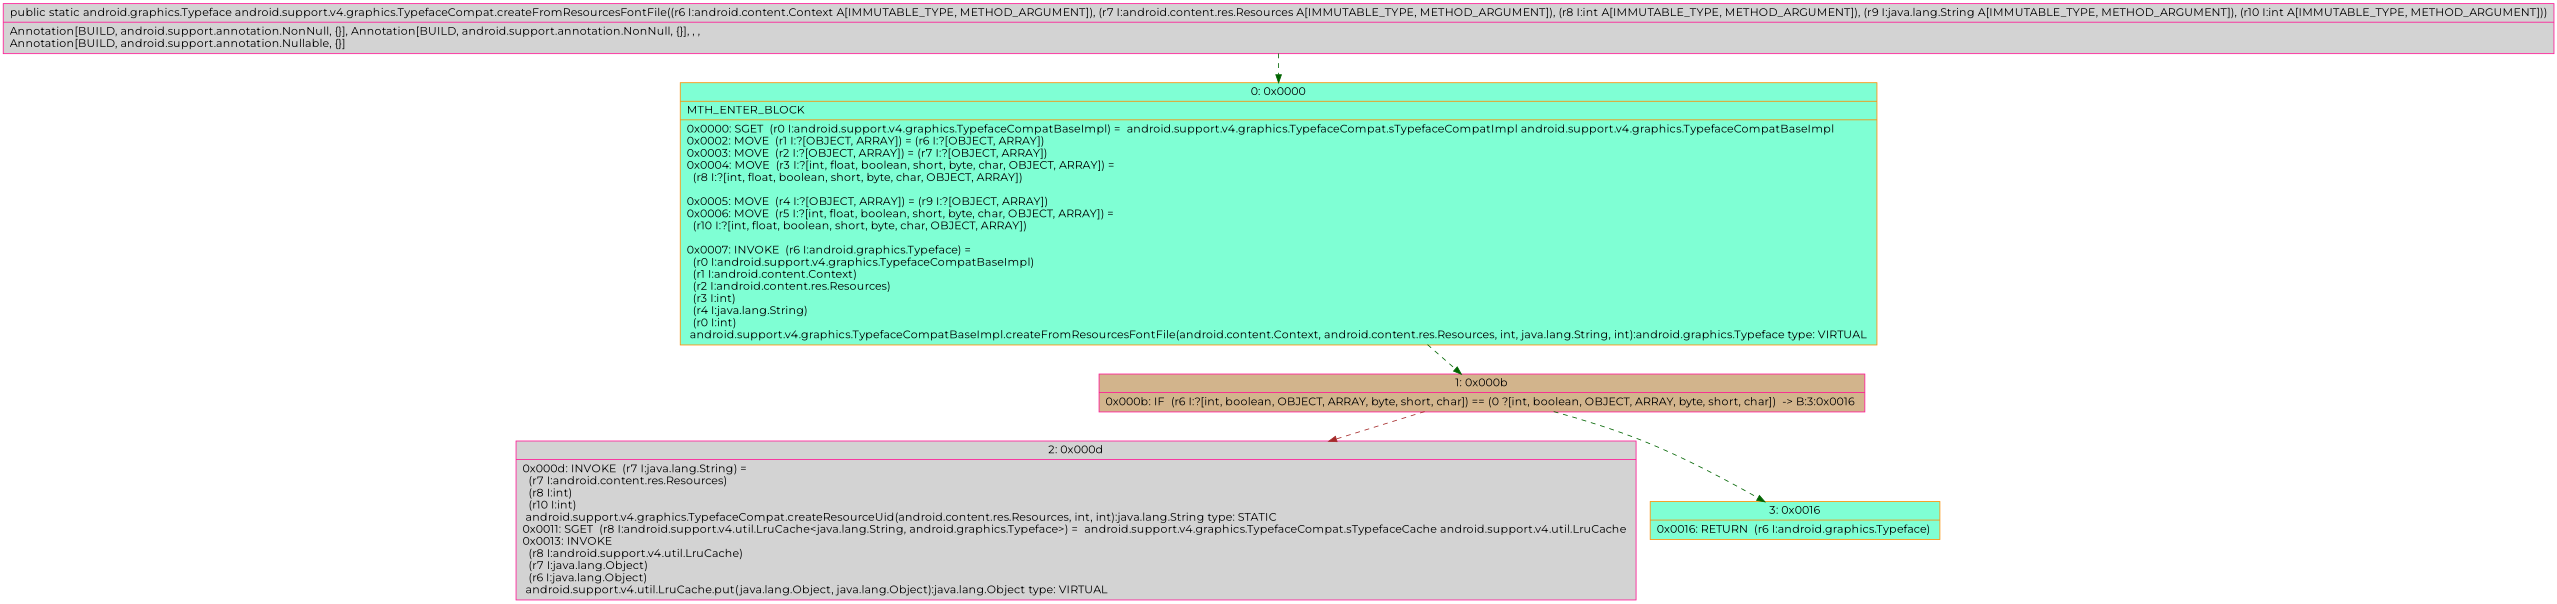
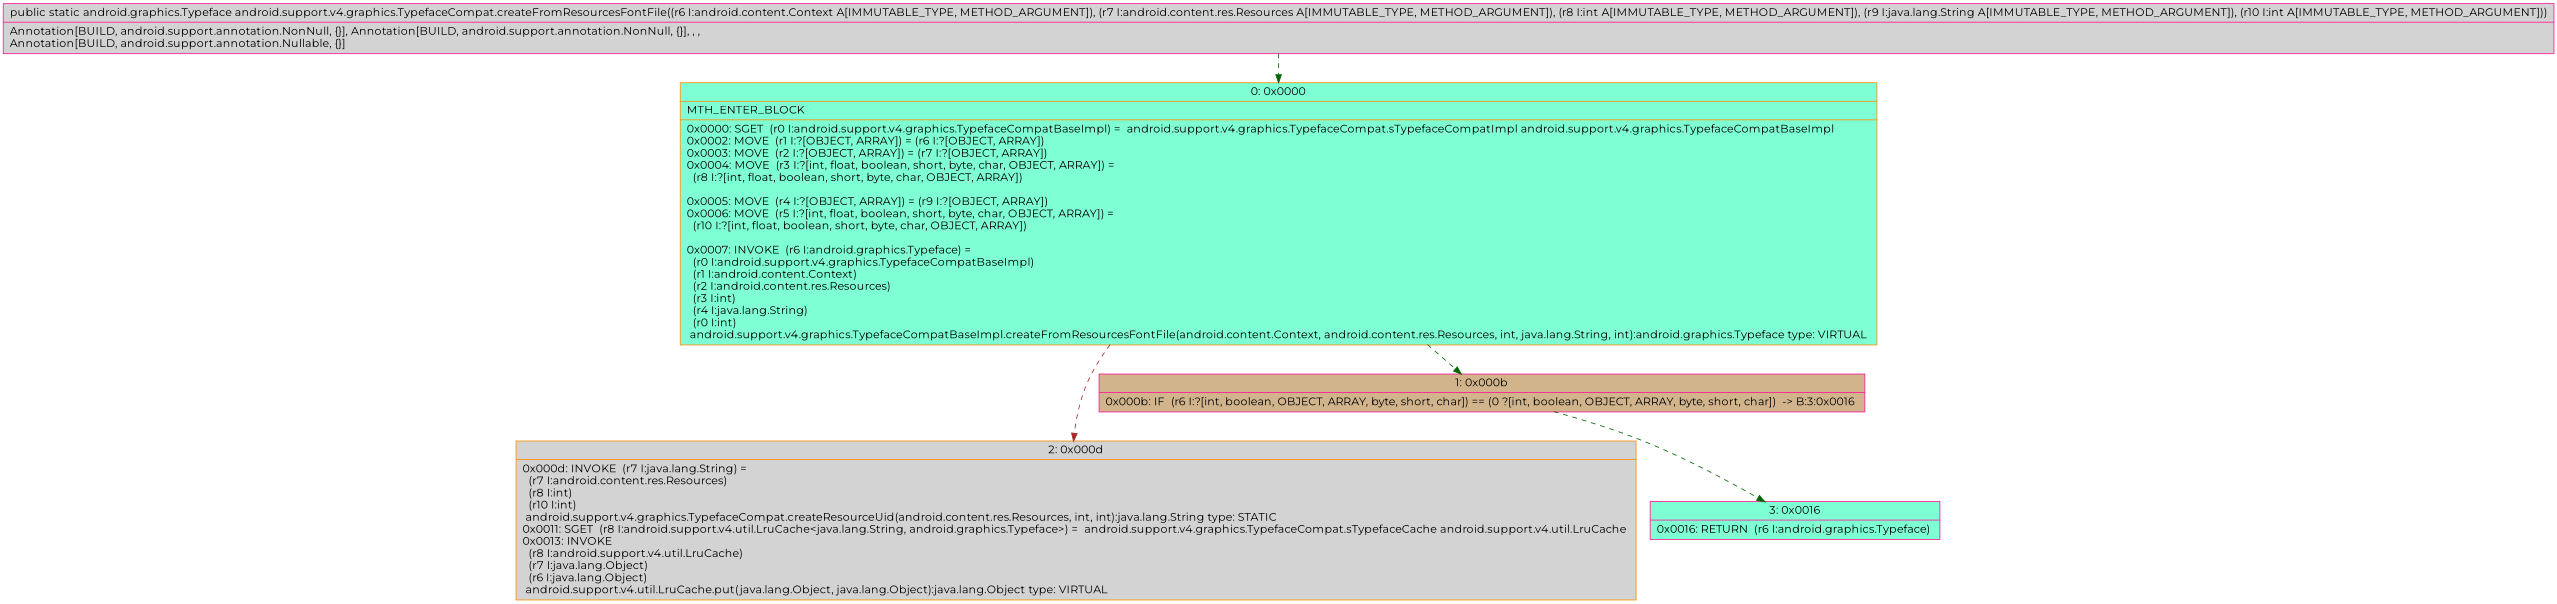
(1380, 425) -> (1086, 386)
(1076, 520) -> (1076, 520)
(1795, 520) -> (1795, 520)
